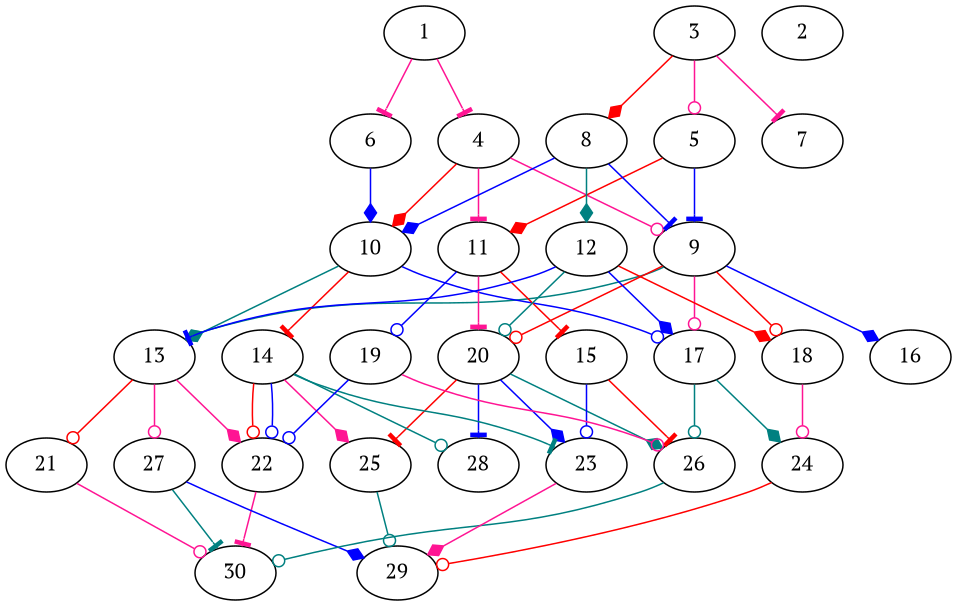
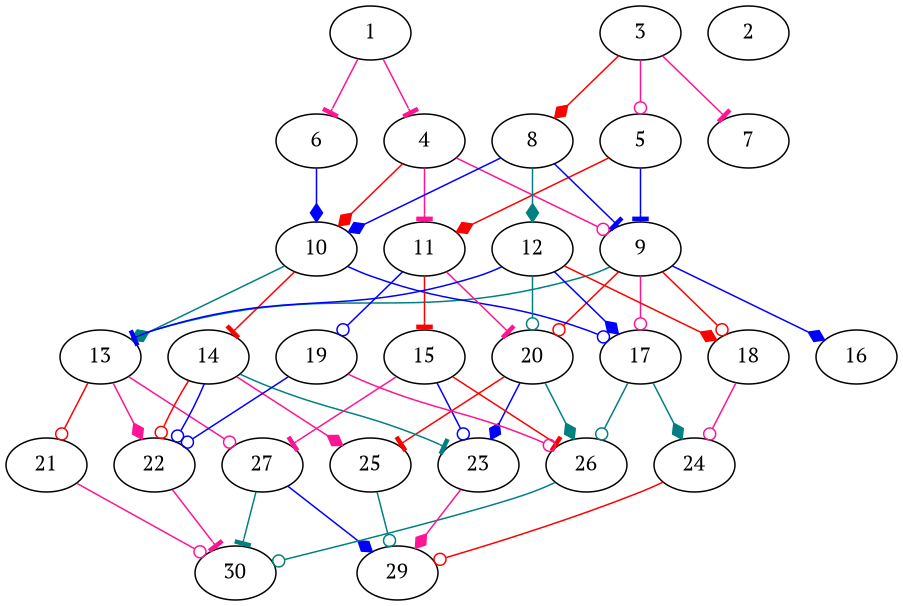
none -> (354, 404)
(478, 465) -> none
